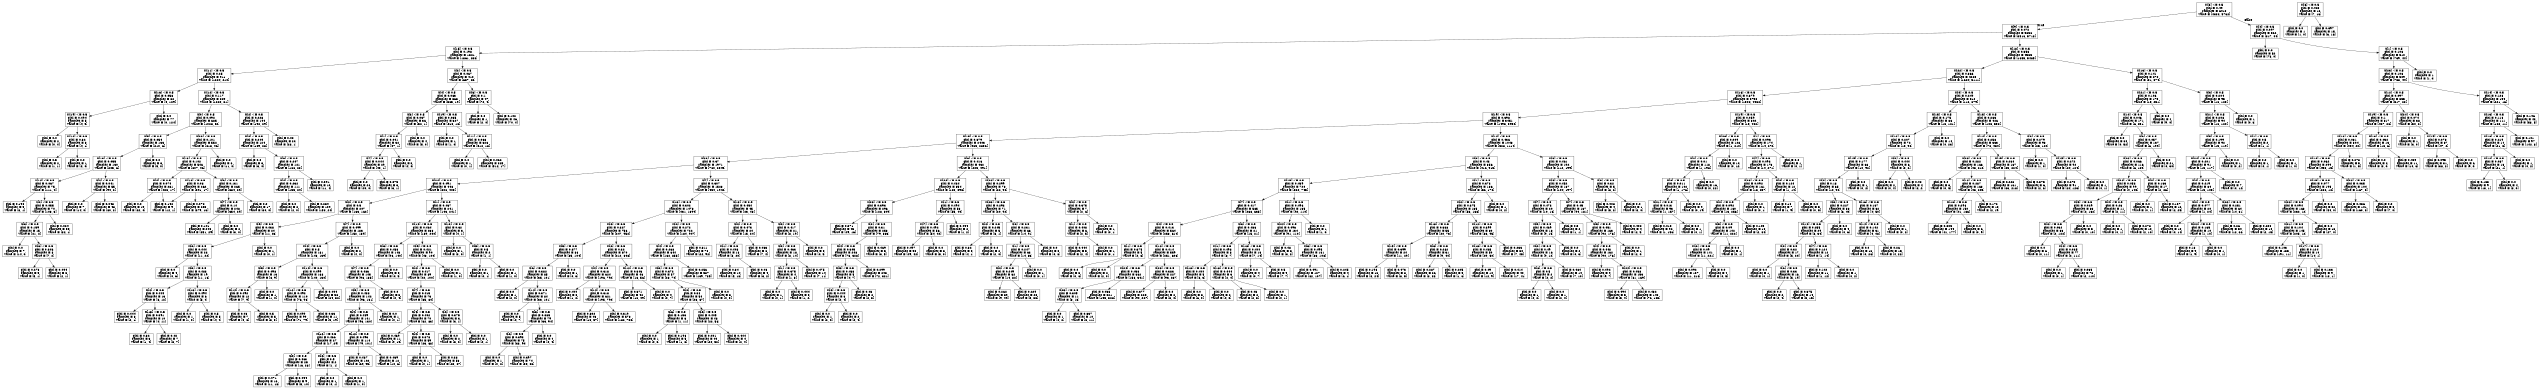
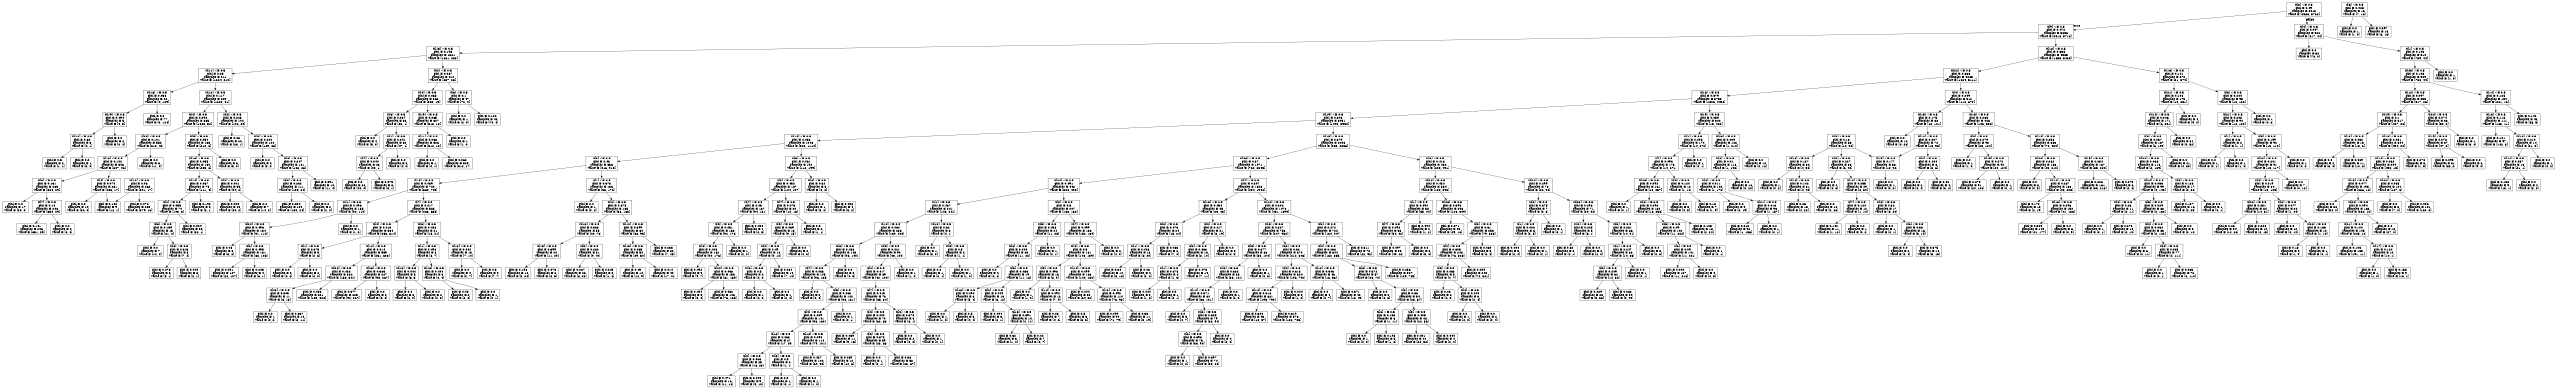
(375, 163) -> (369, 163)
(1844, 174) -> (1862, 152)
